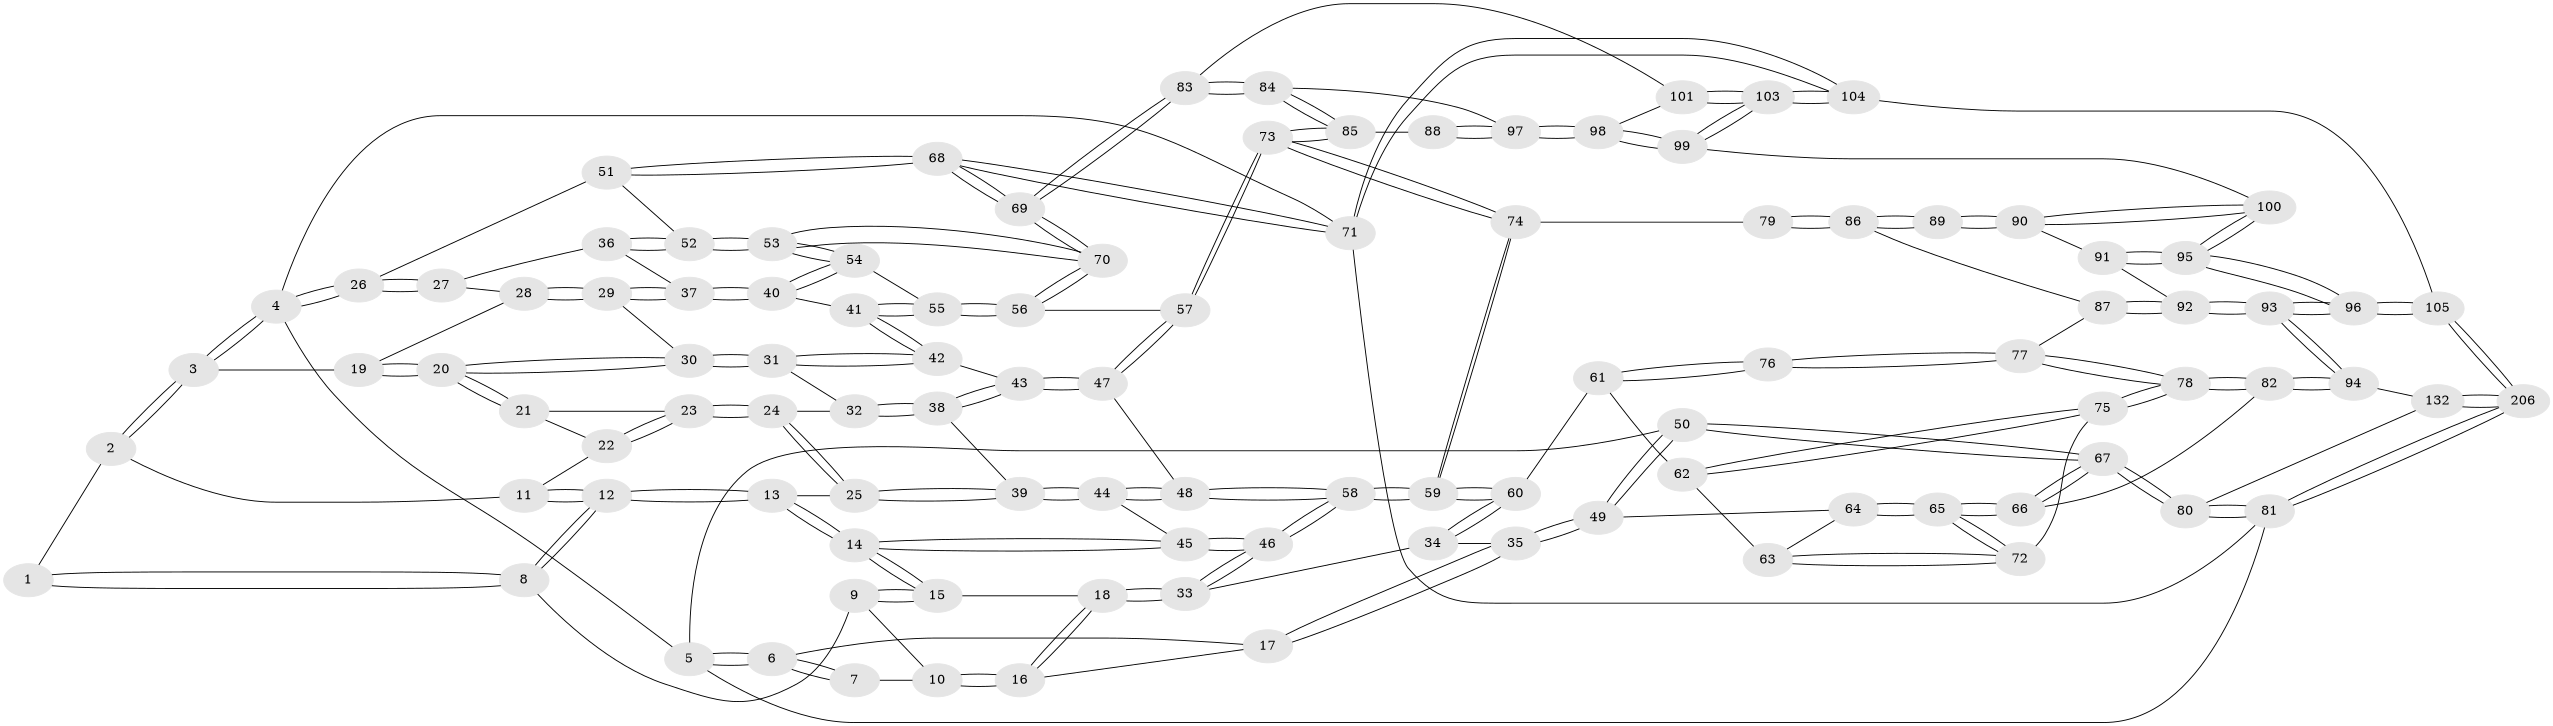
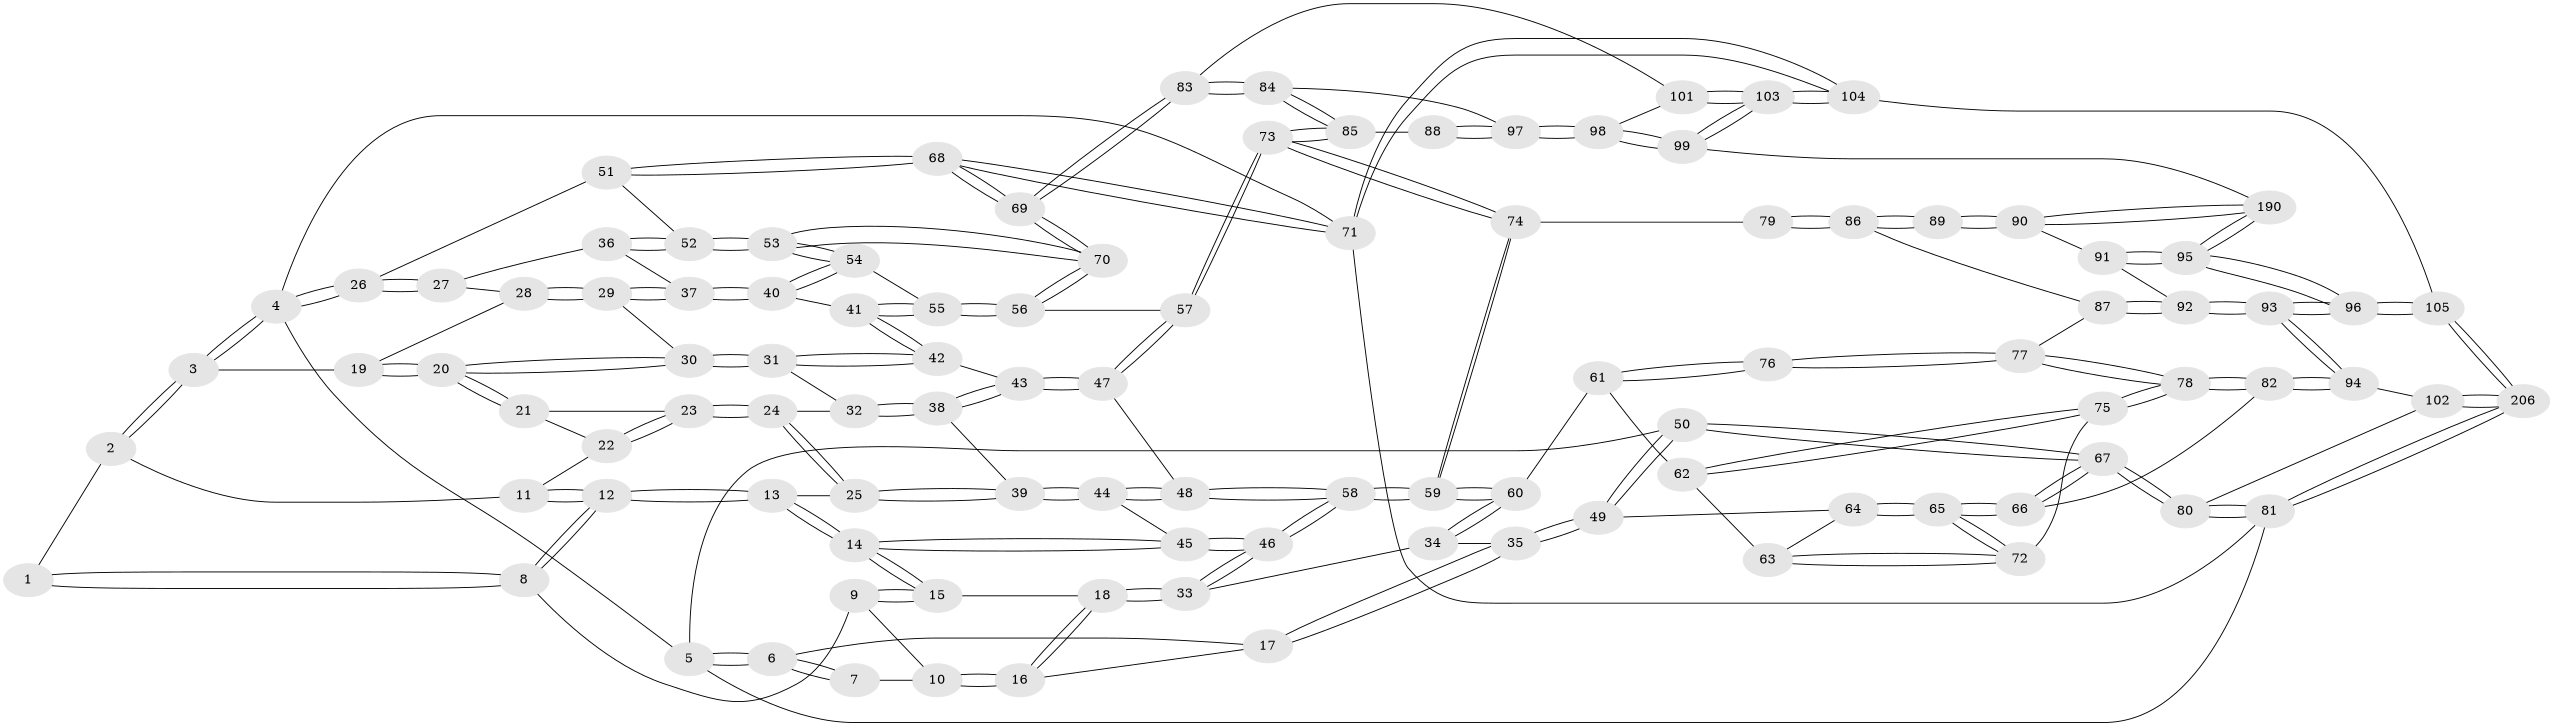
(2270, 207) -> (2270, 207)
(2438, 401) -> (2438, 401)
